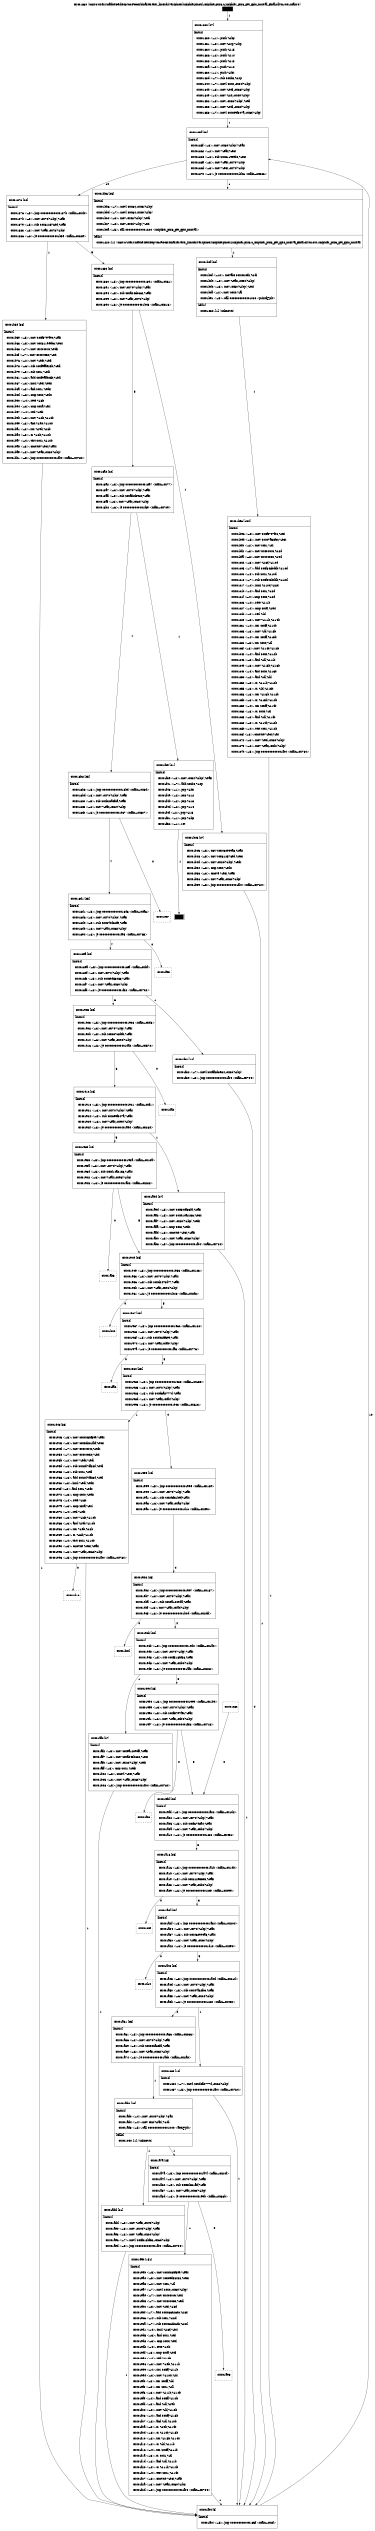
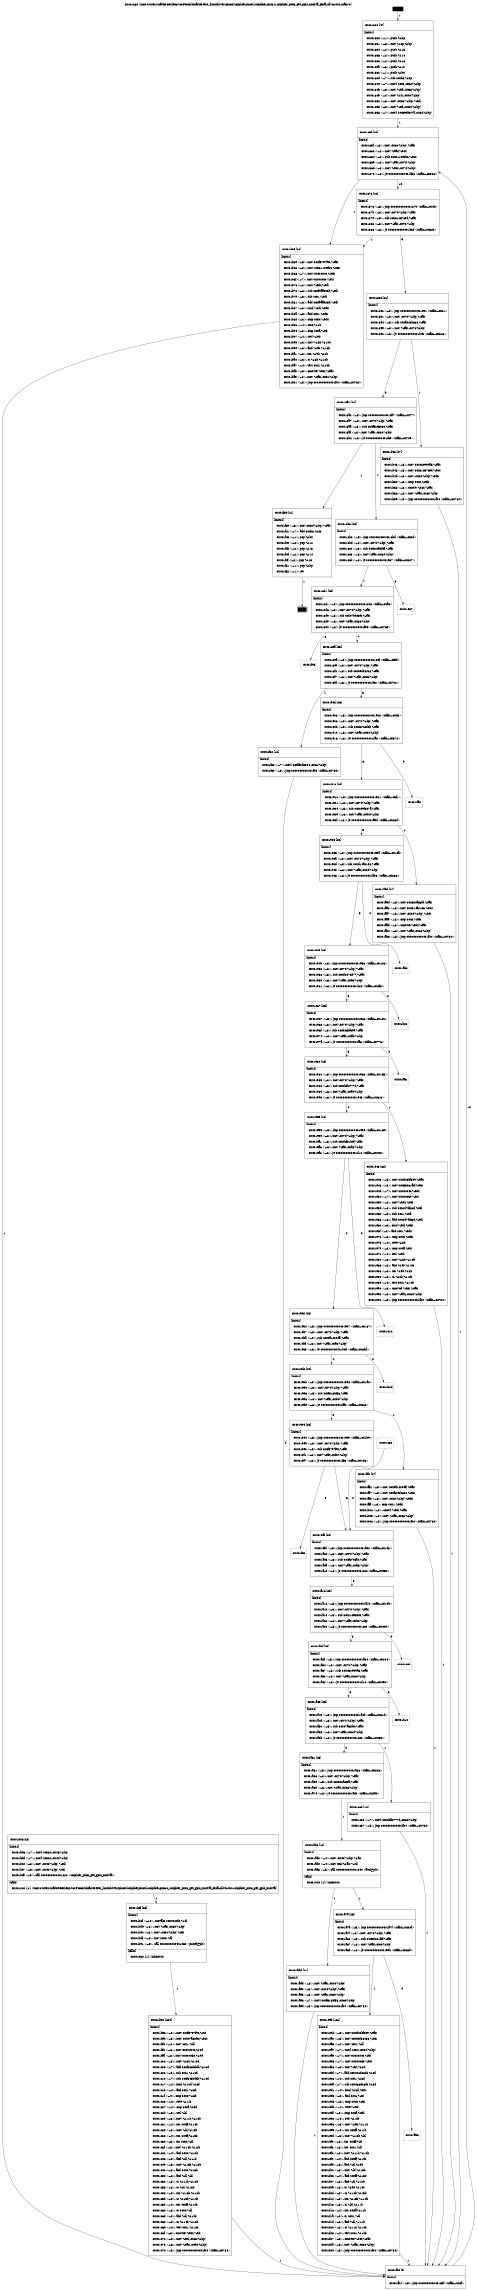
(228, 183) -> (342, 209)
(75, 1576) -> (354, 1250)
